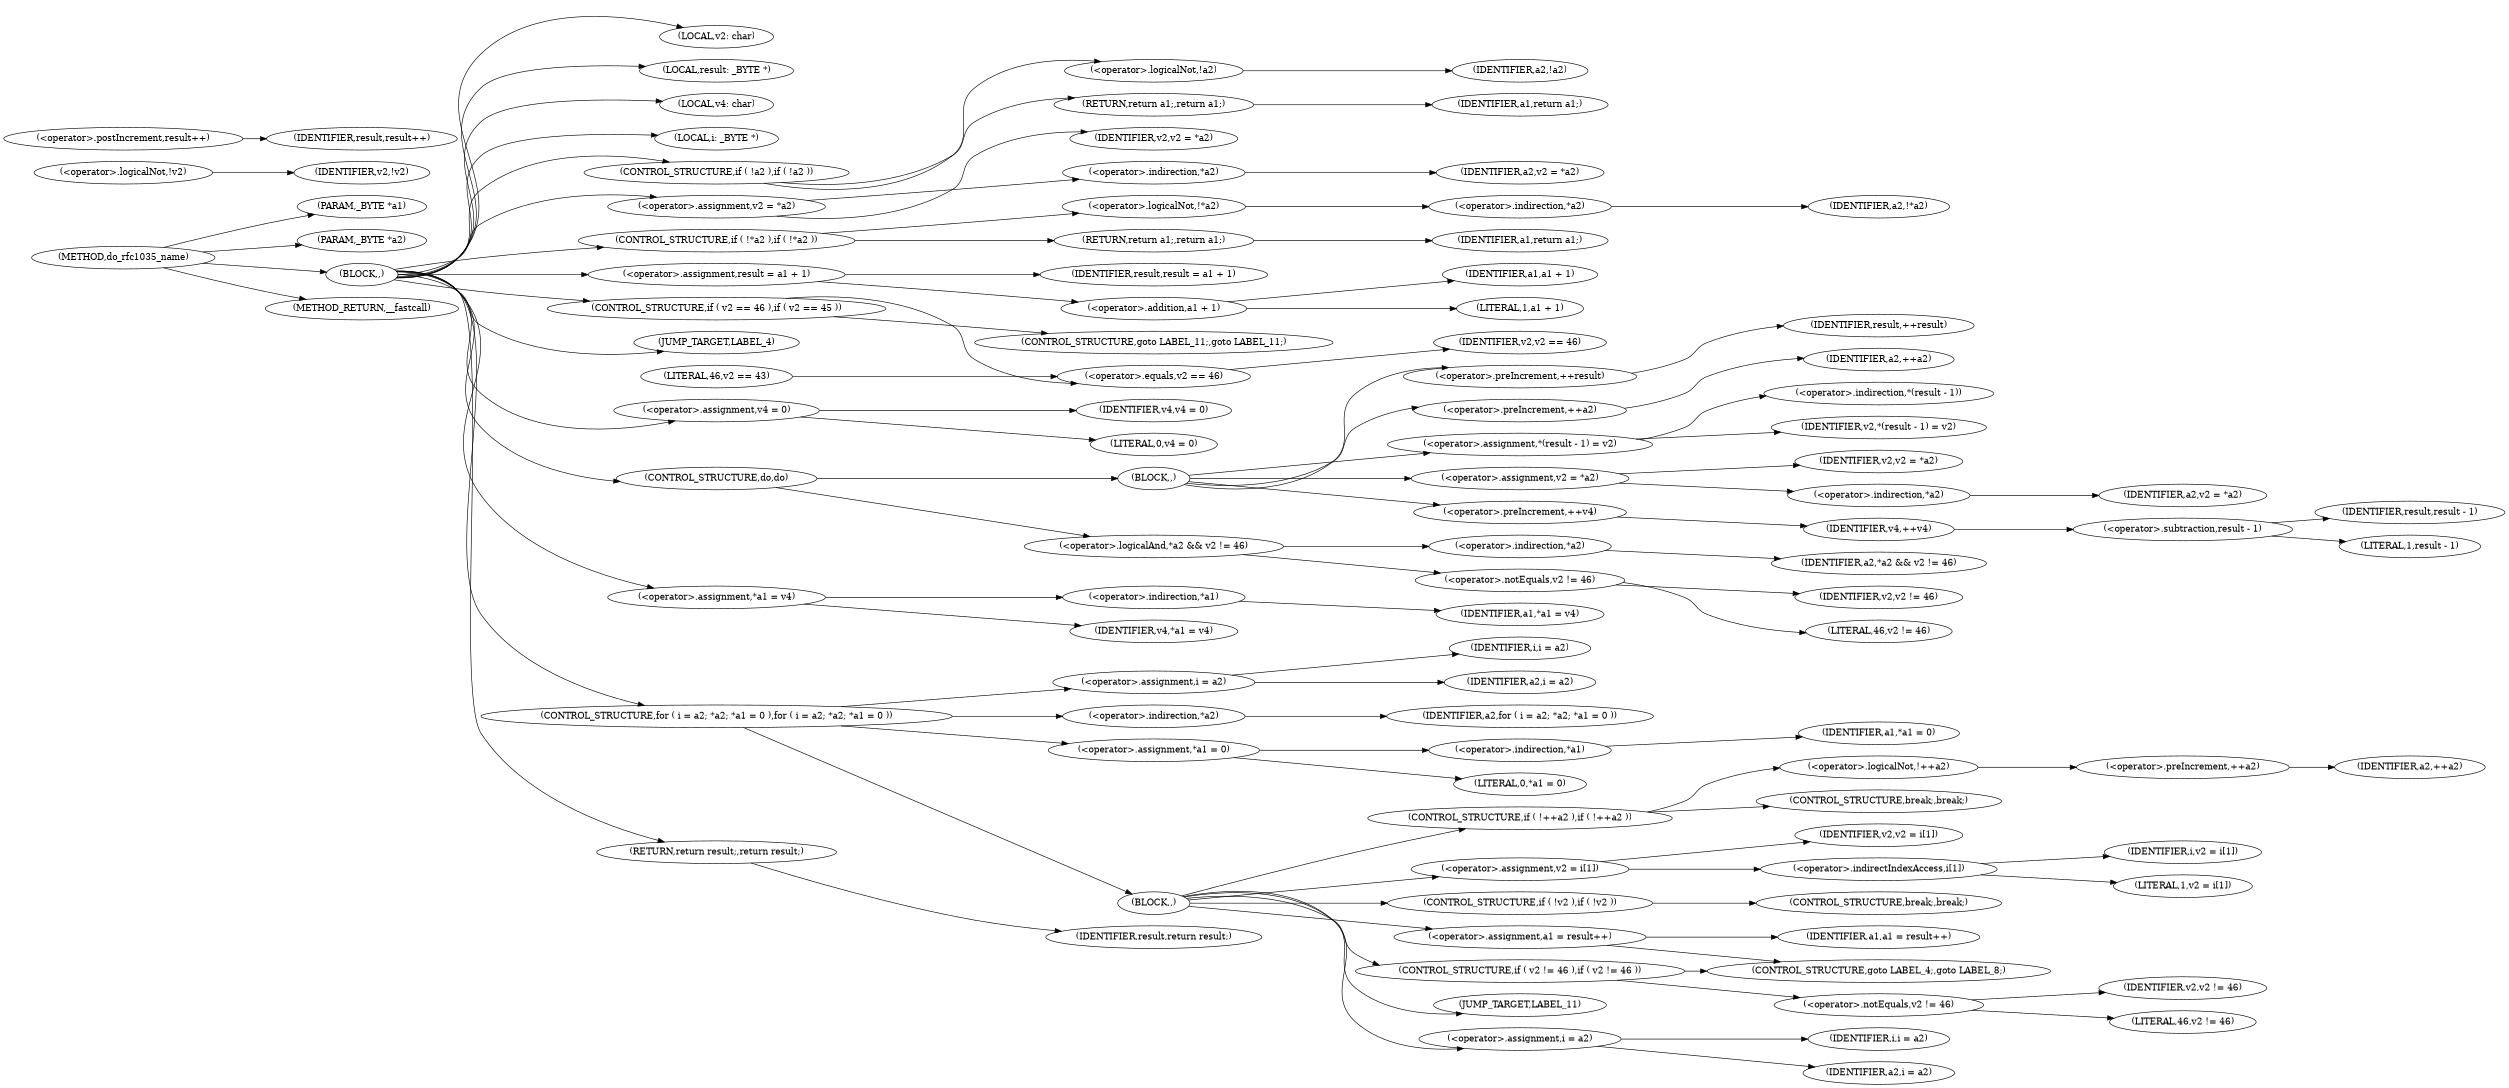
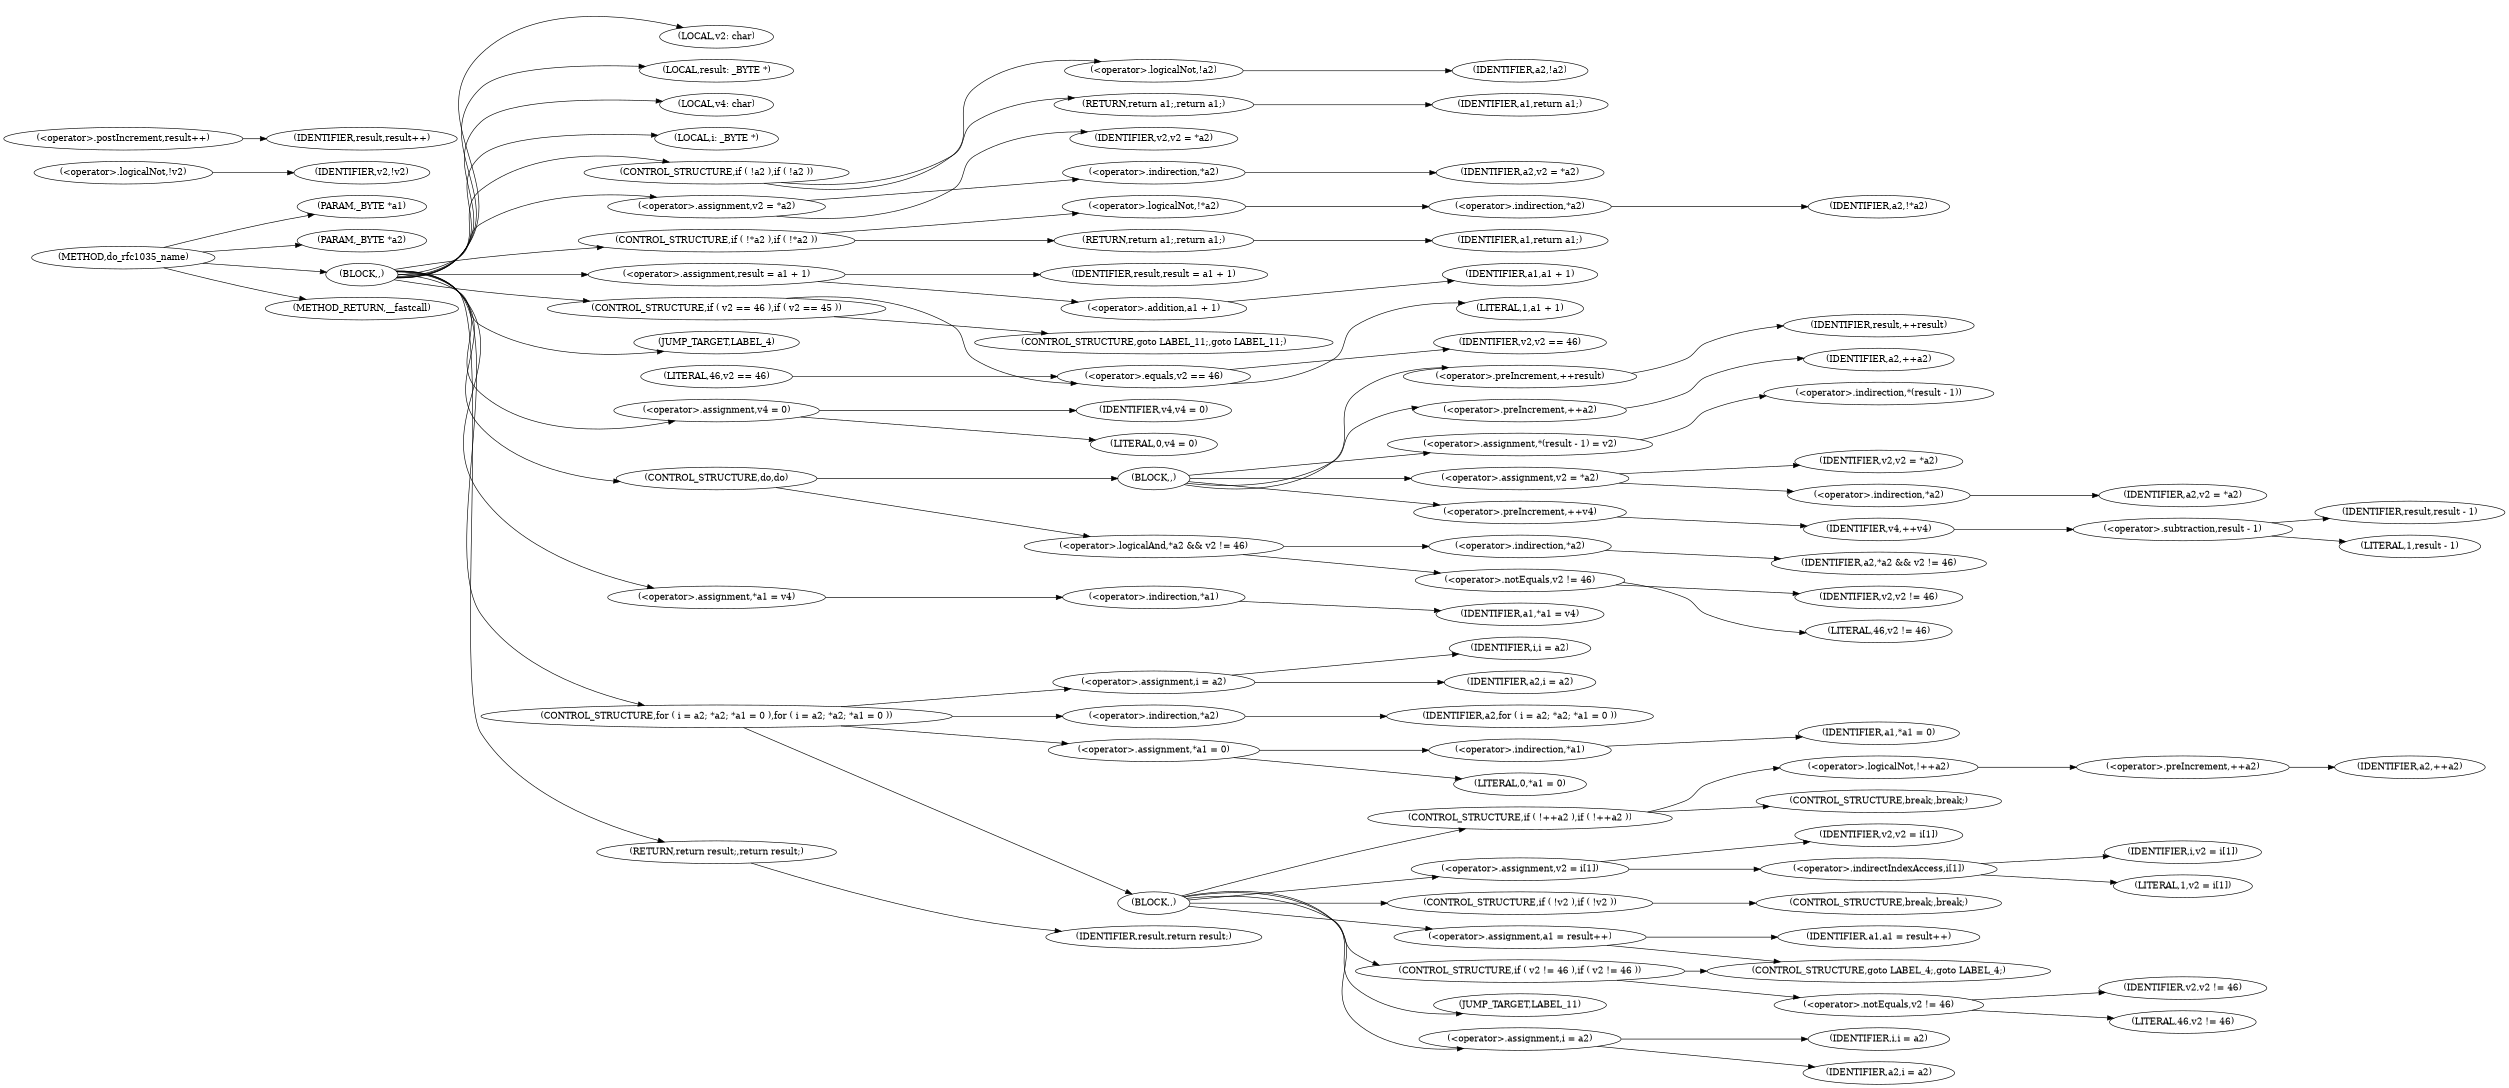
(1348, 309) -> (1344, 343)
(717, 377) -> (717, 377)
(1879, 428) -> none
(1154, 631) -> none
(1879, 971) -> (1879, 971)
